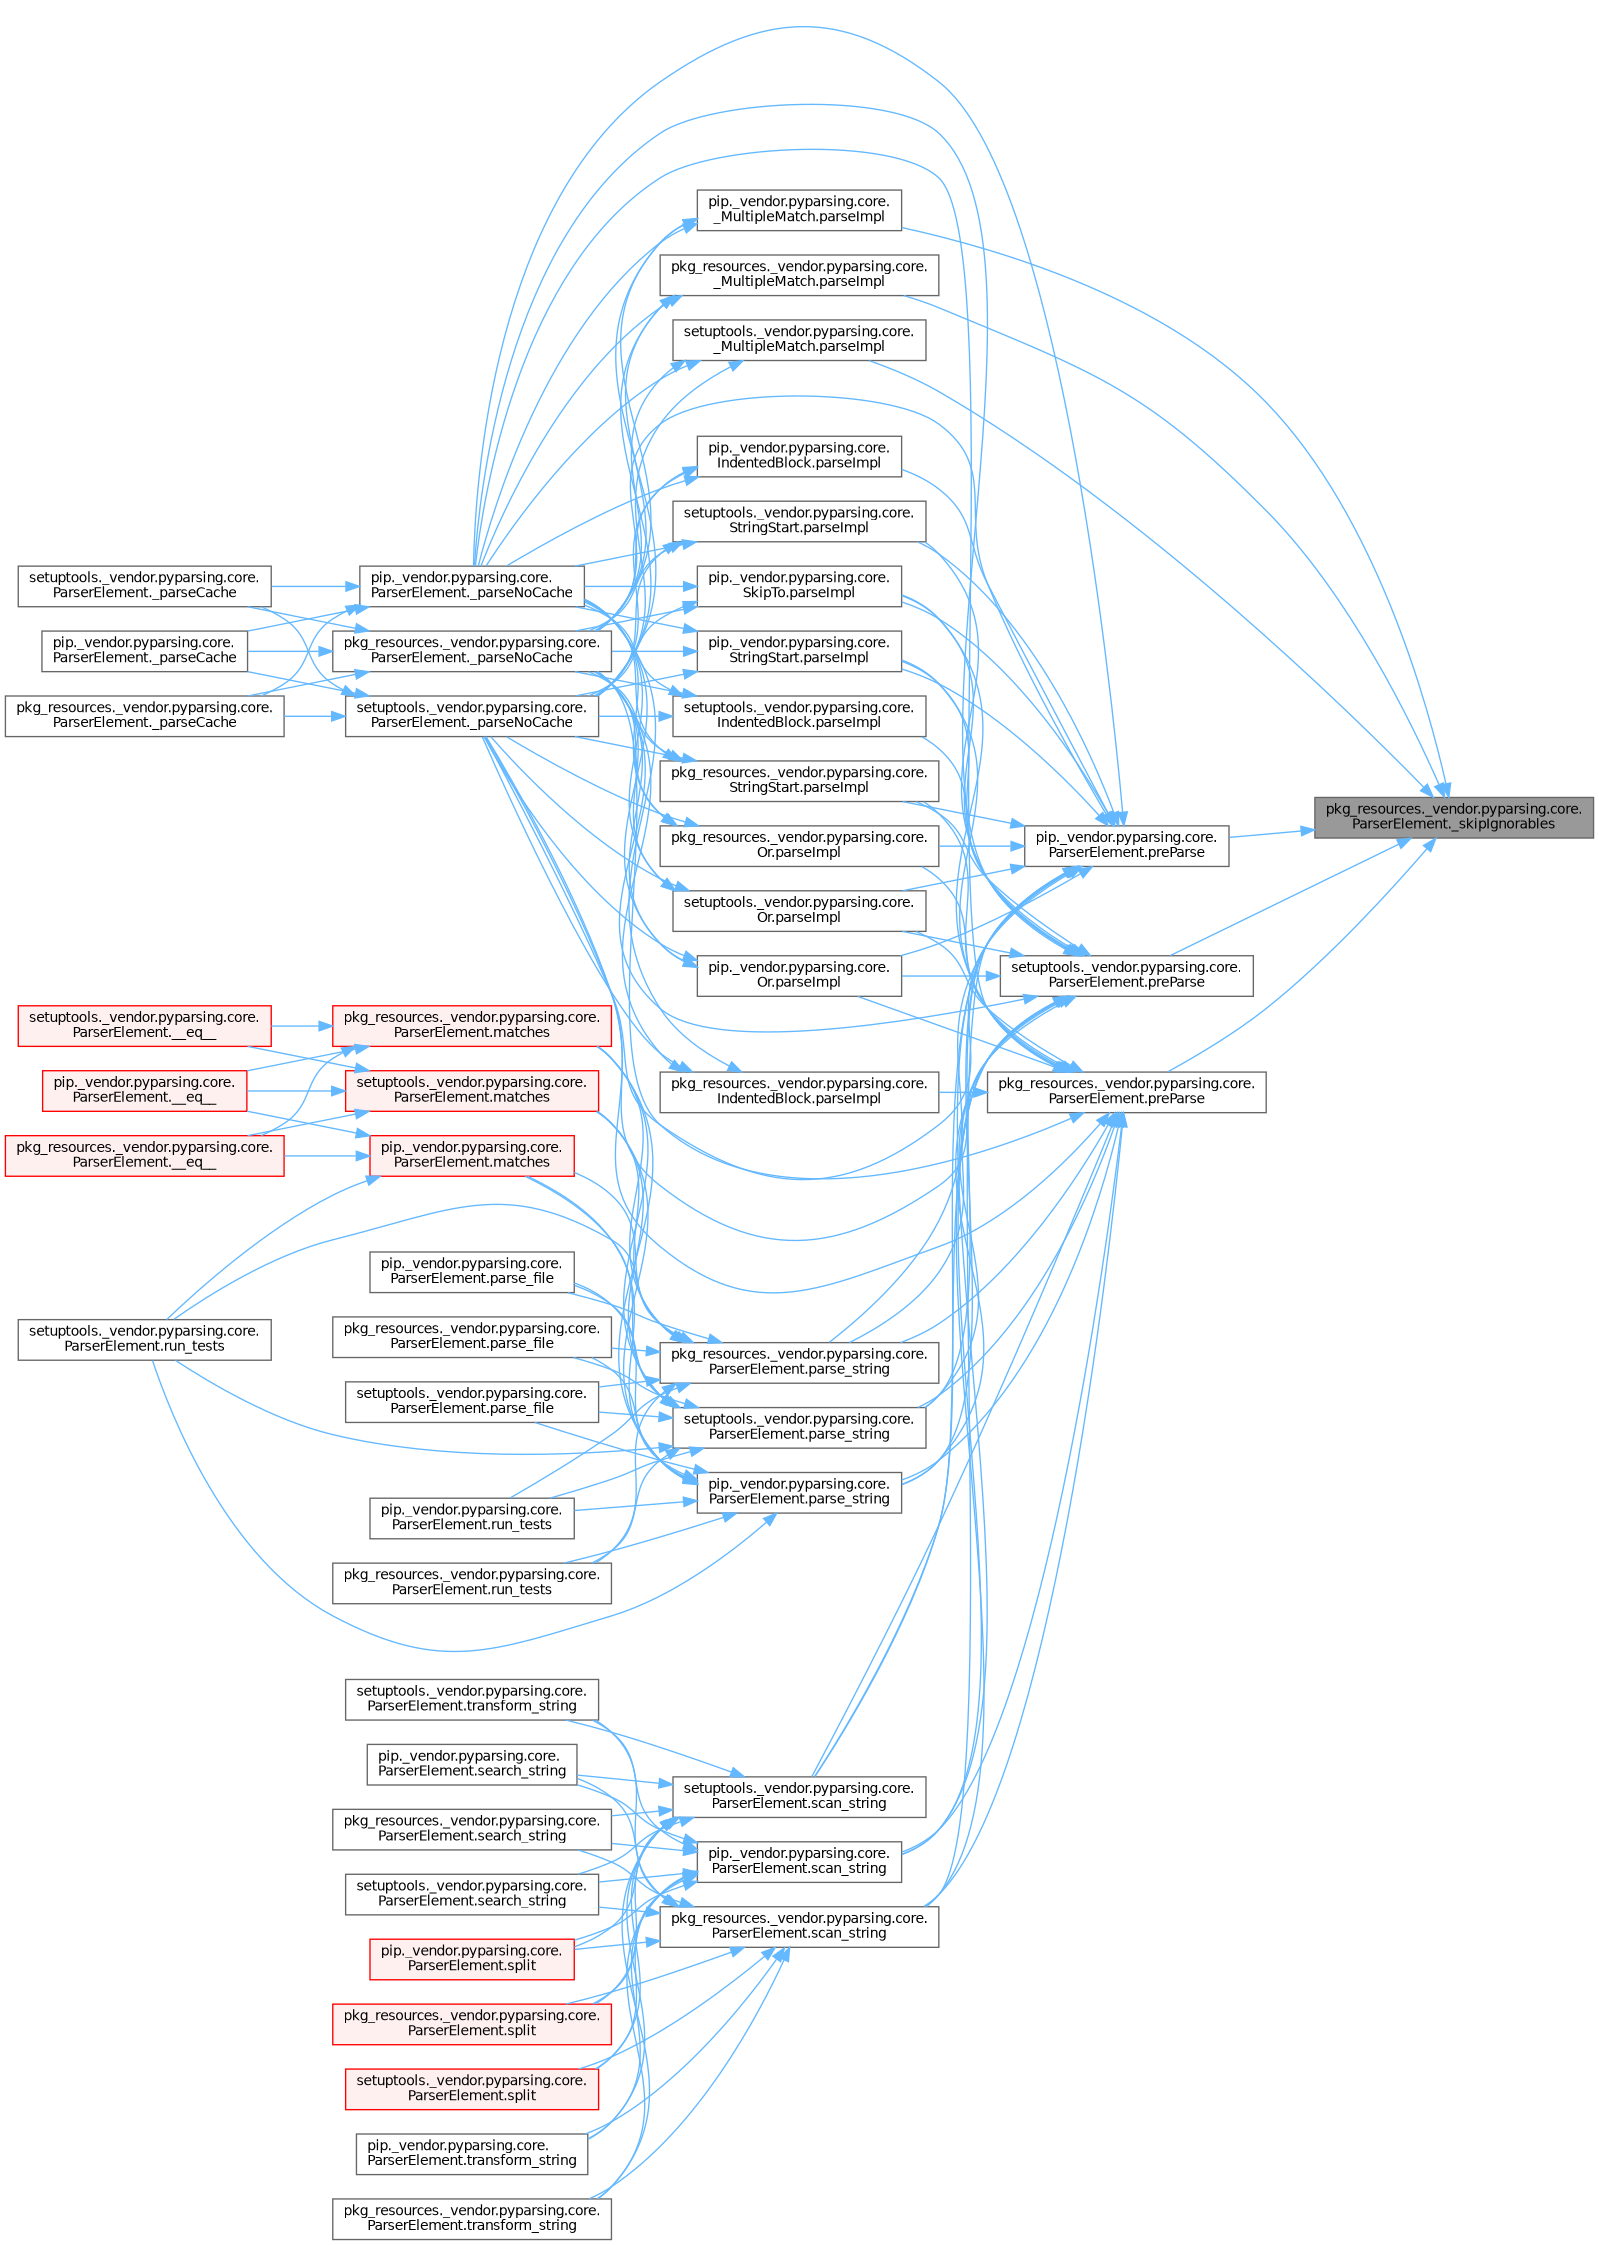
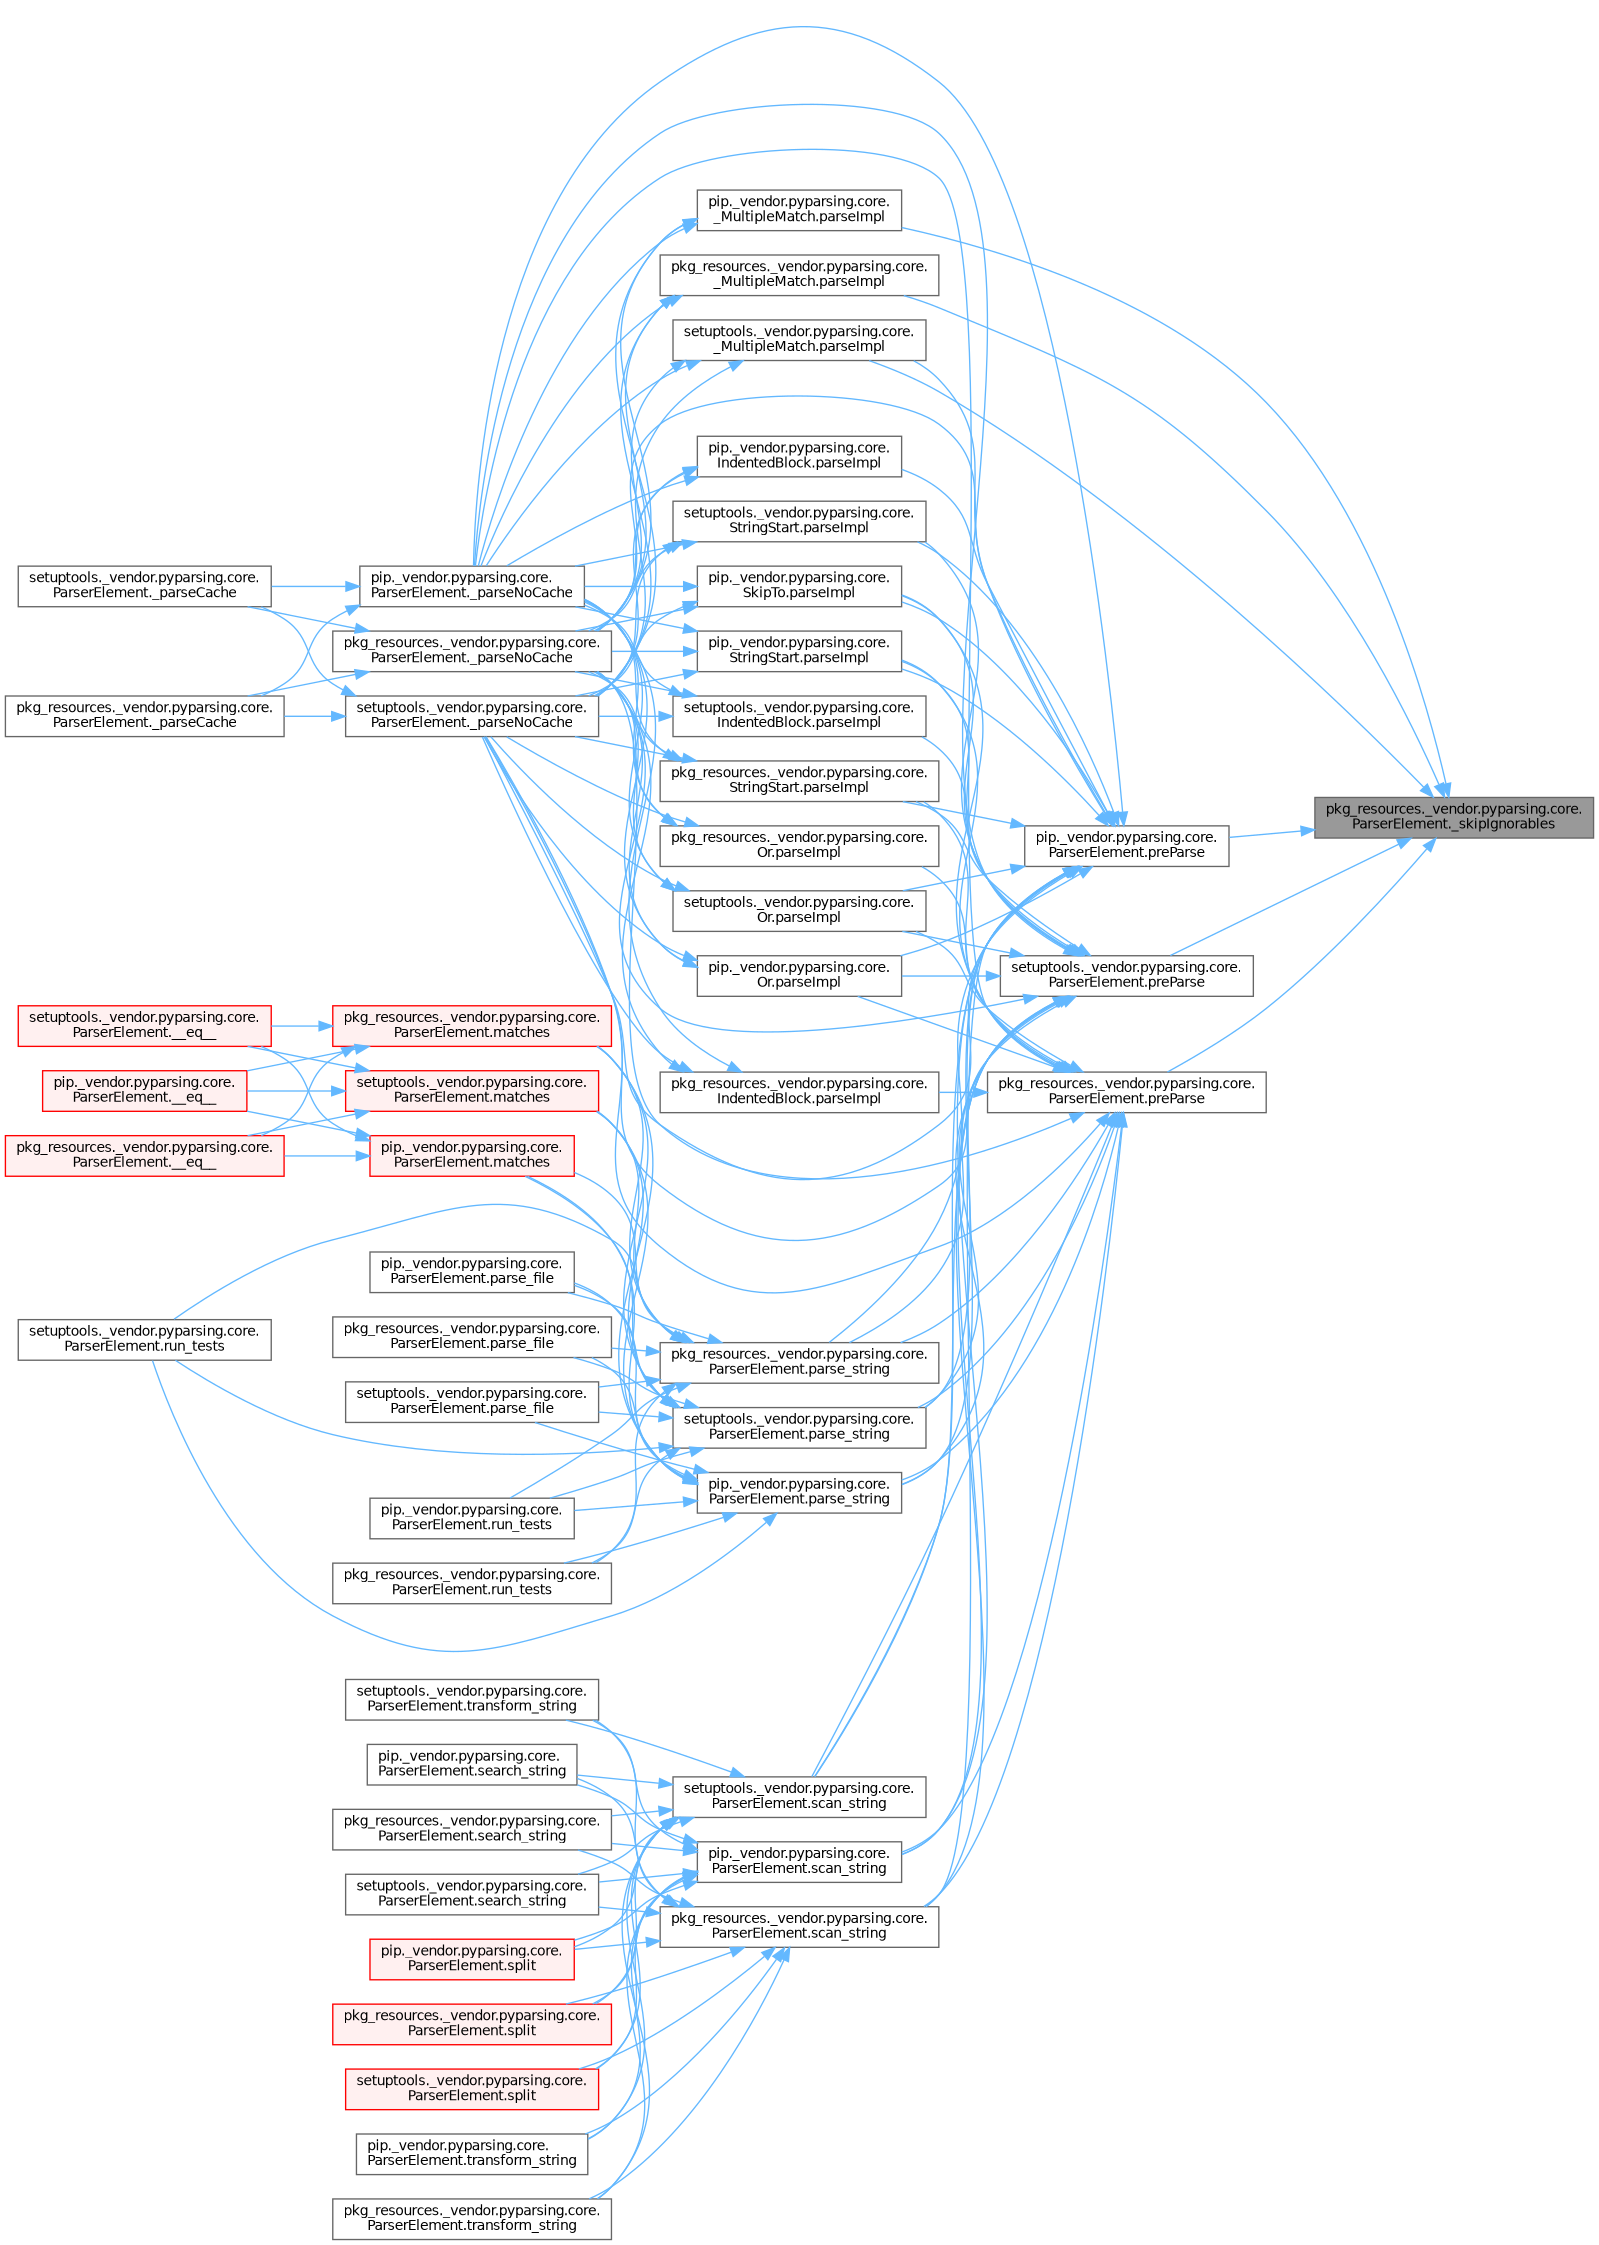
(145, 651) -> none
(987, 846) -> (990, 589)
(260, 1240) -> (315, 1104)
